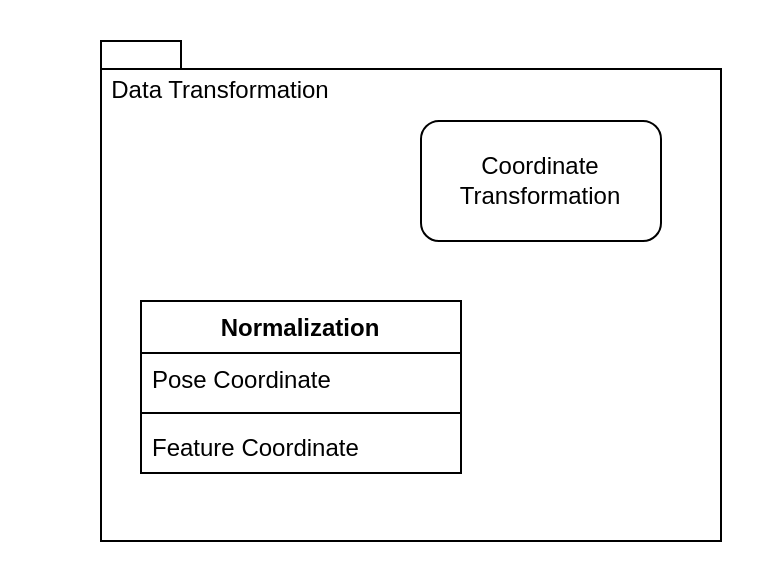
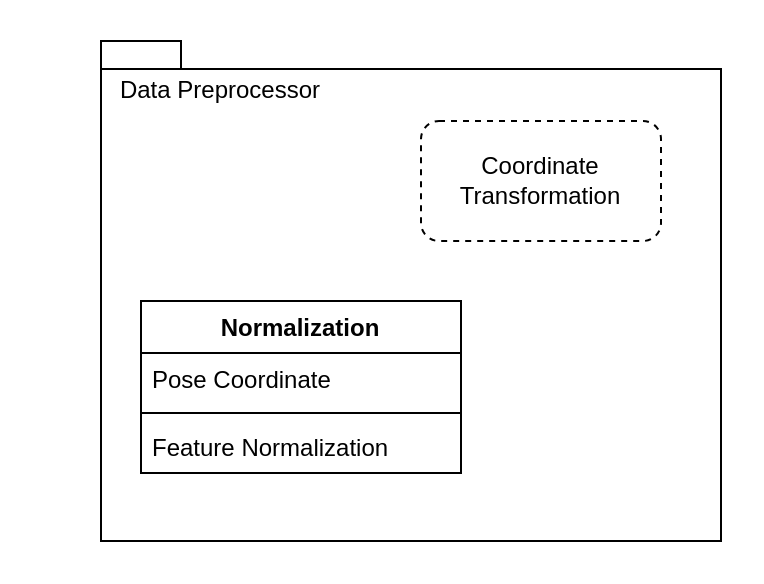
(221, 91) -> (221, 91)
(541, 181) -> (541, 181)
(268, 449) -> (282, 449)
